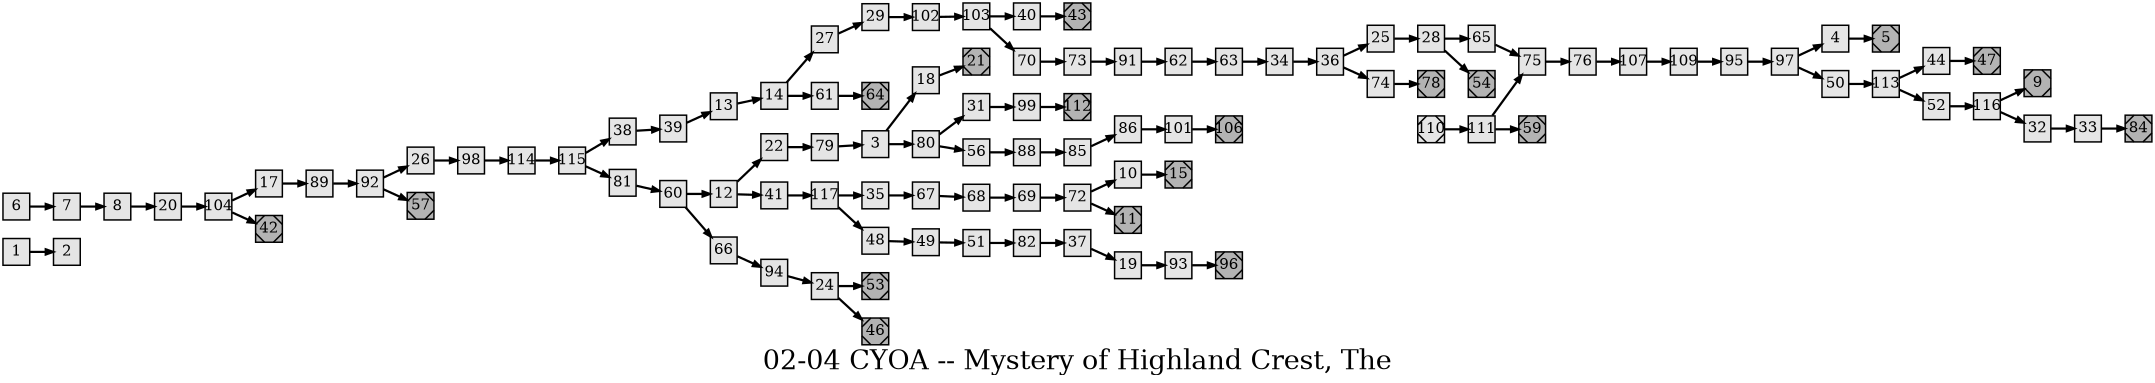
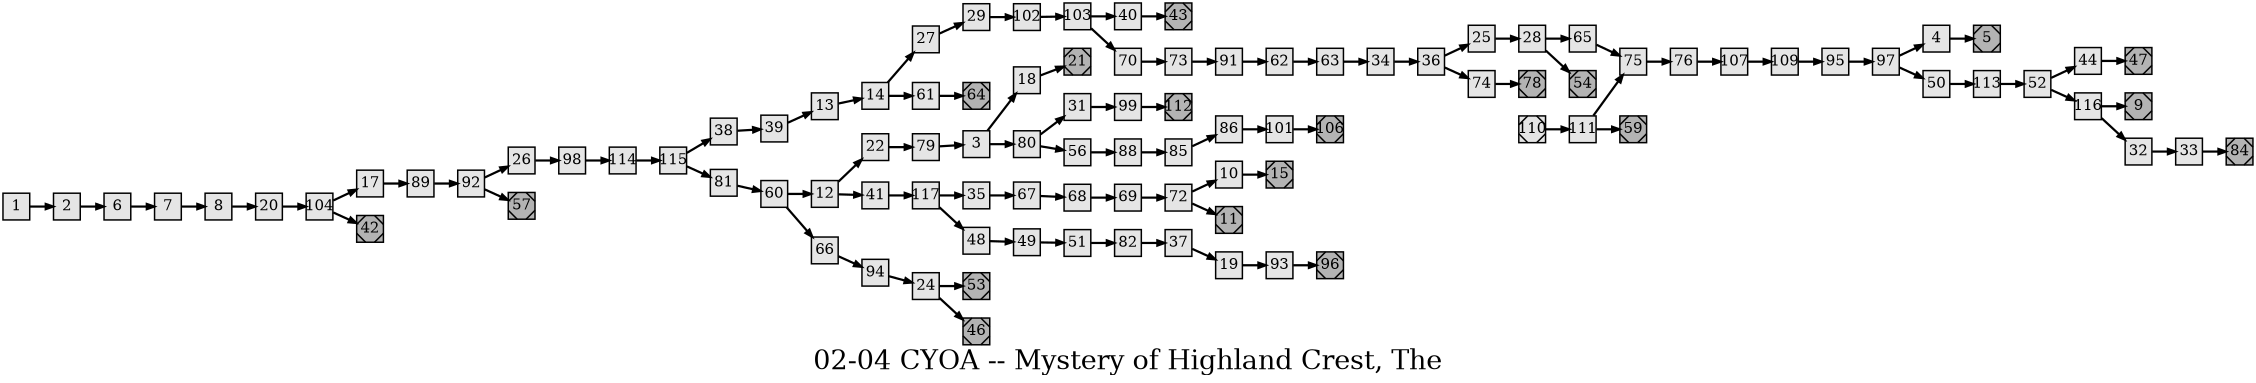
(1908, 74) -> (2059, 74)
none -> (88, 207)
